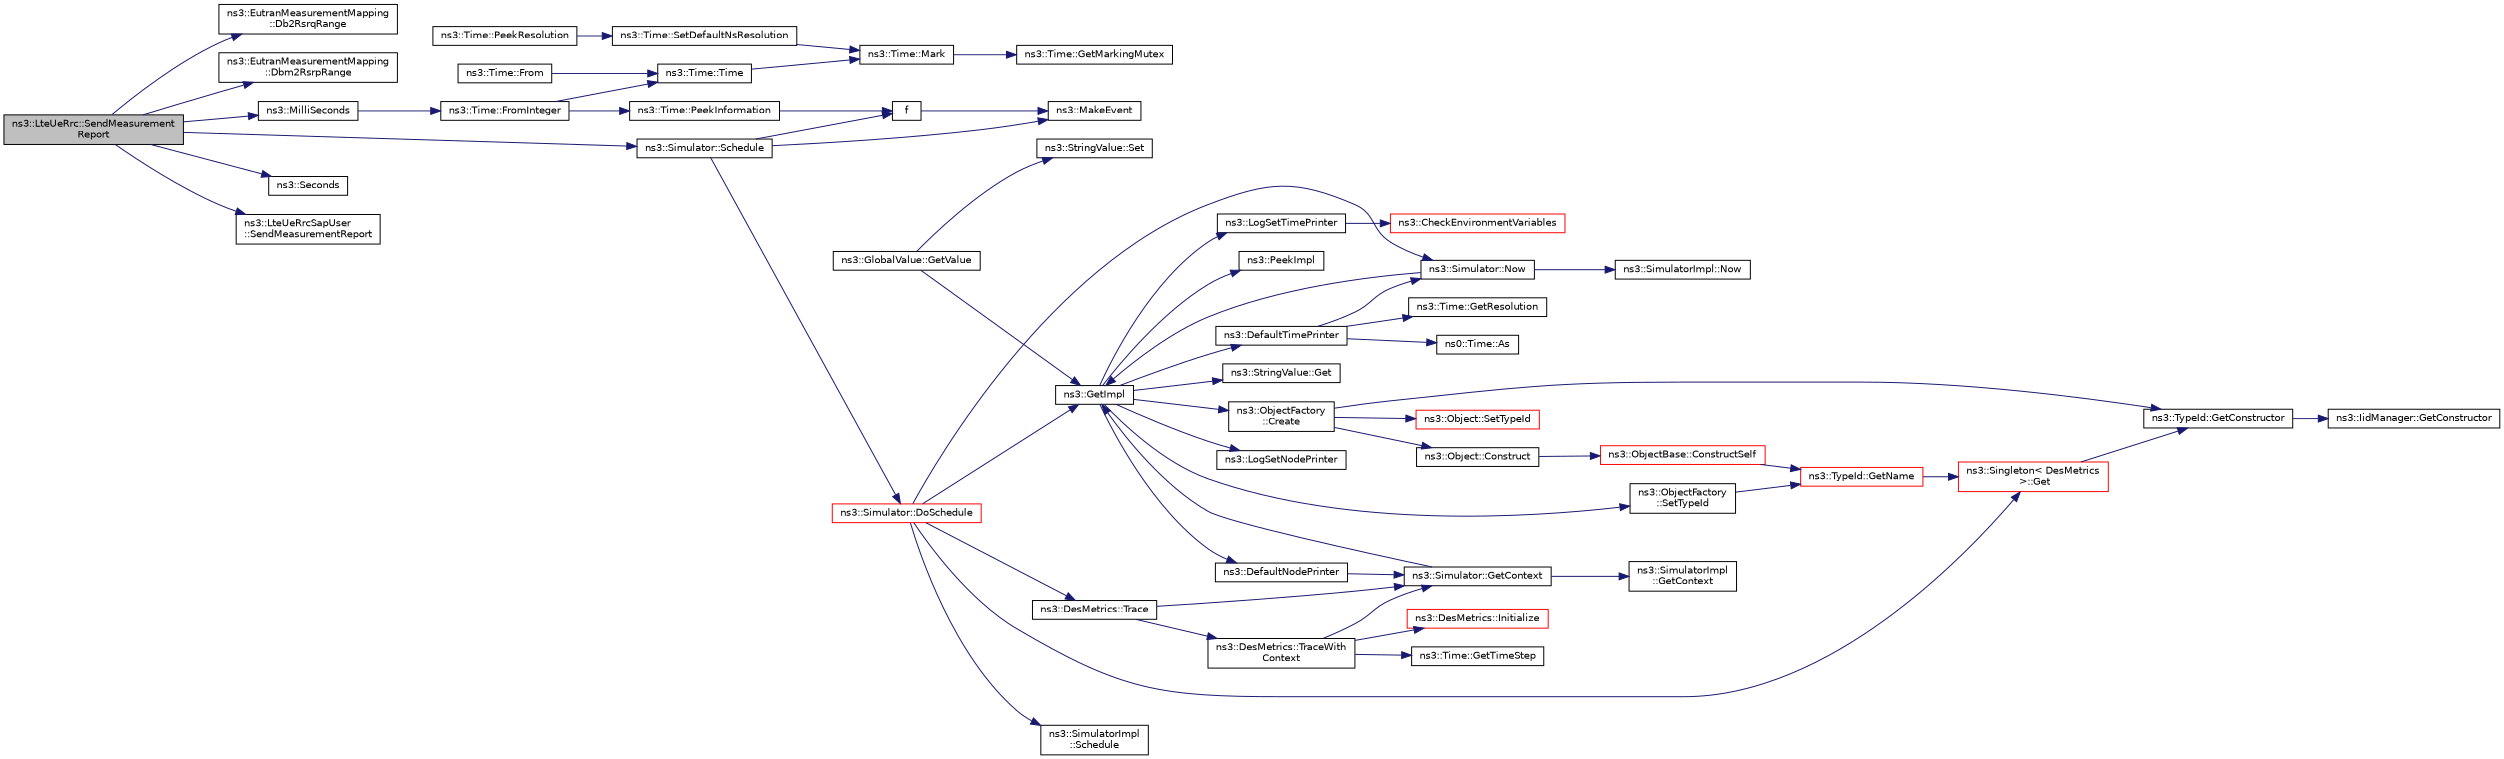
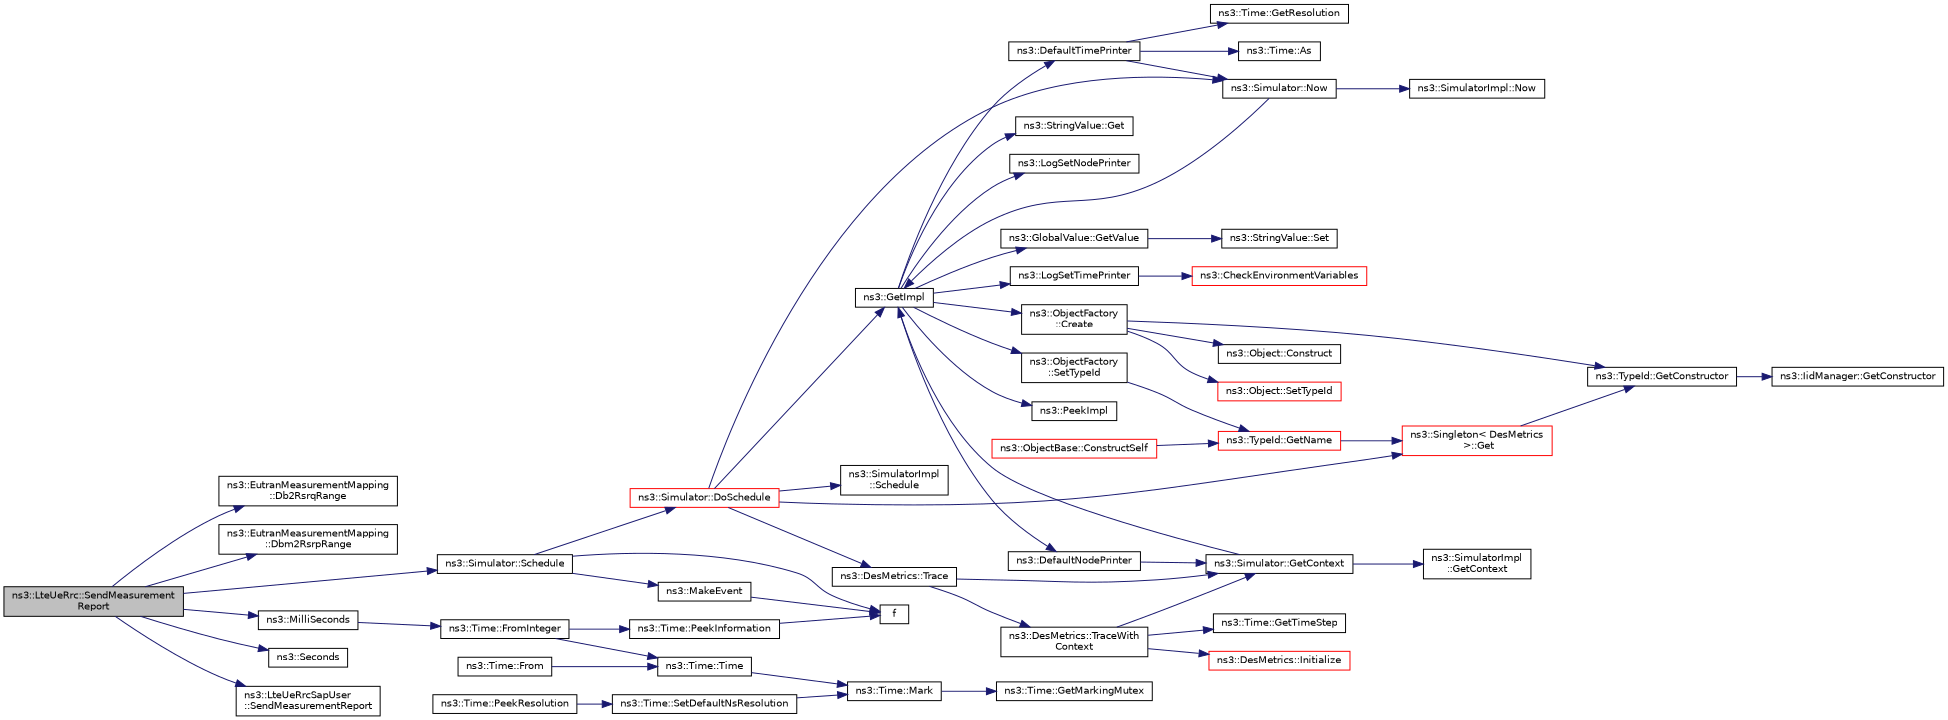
(979, 111) -> (810, 604)
(997, 325) -> (965, 267)
(1478, 345) -> (1279, 51)
(1565, 456) -> none
